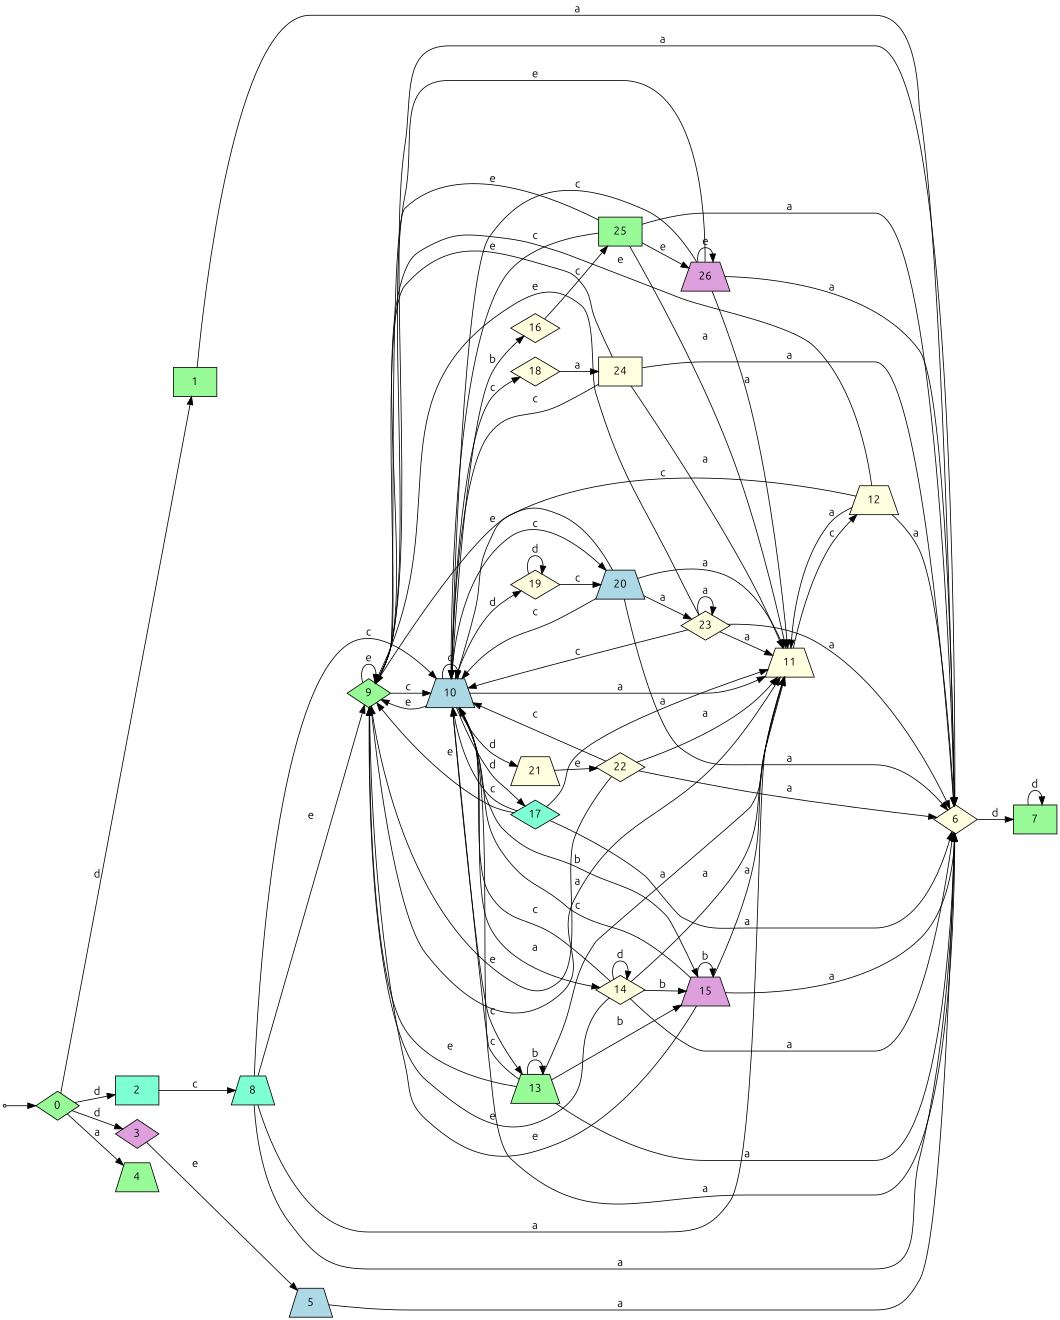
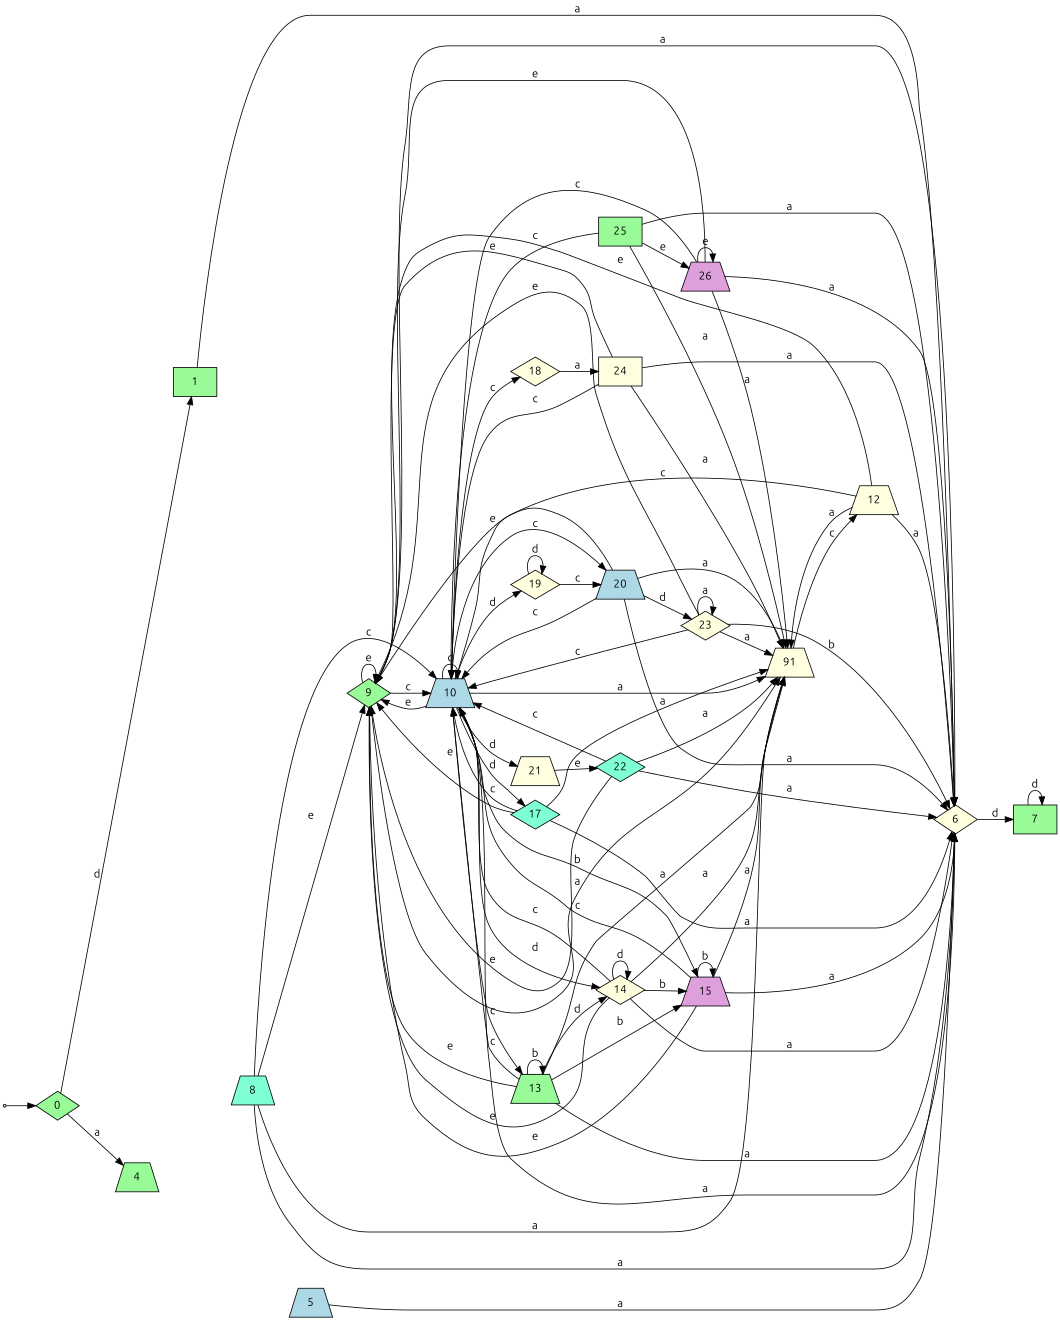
(421, 197) -> none
(535, 328) -> none
(663, 598) -> (663, 598)
(832, 645) -> (832, 645)
(790, 663) -> (790, 663)
(620, 767) -> (620, 767)
(535, 948) -> (535, 948)
none -> (568, 1029)
(137, 1090) -> none
(137, 1134) -> none
